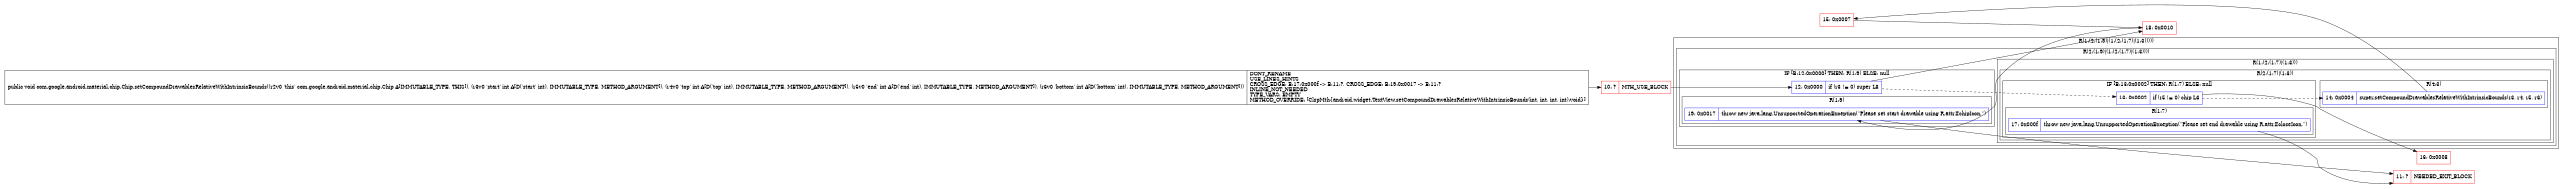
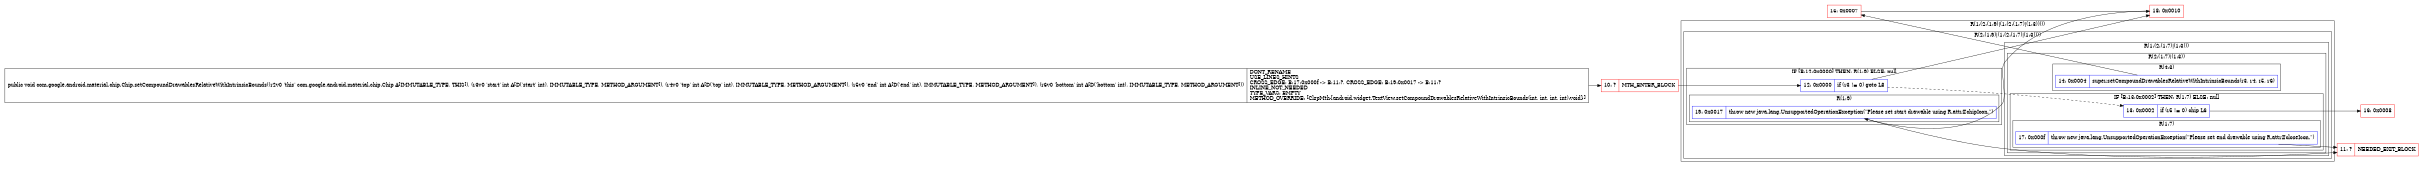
(1645, 87) -> (1649, 85)
(1854, 87) -> (1861, 85)
(2261, 98) -> none
